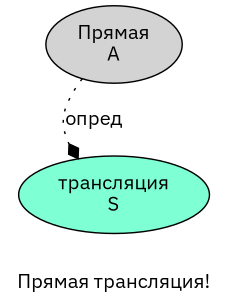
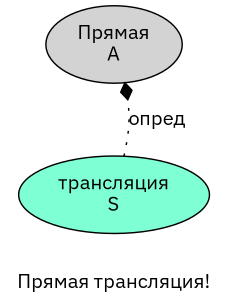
(65, 109) -> (129, 128)
